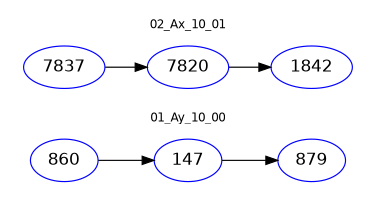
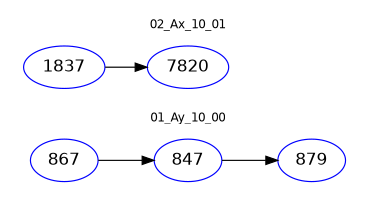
(64, 67) -> (64, 67)
(312, 67) -> none
(64, 160) -> (64, 160)
(188, 160) -> (188, 160)
